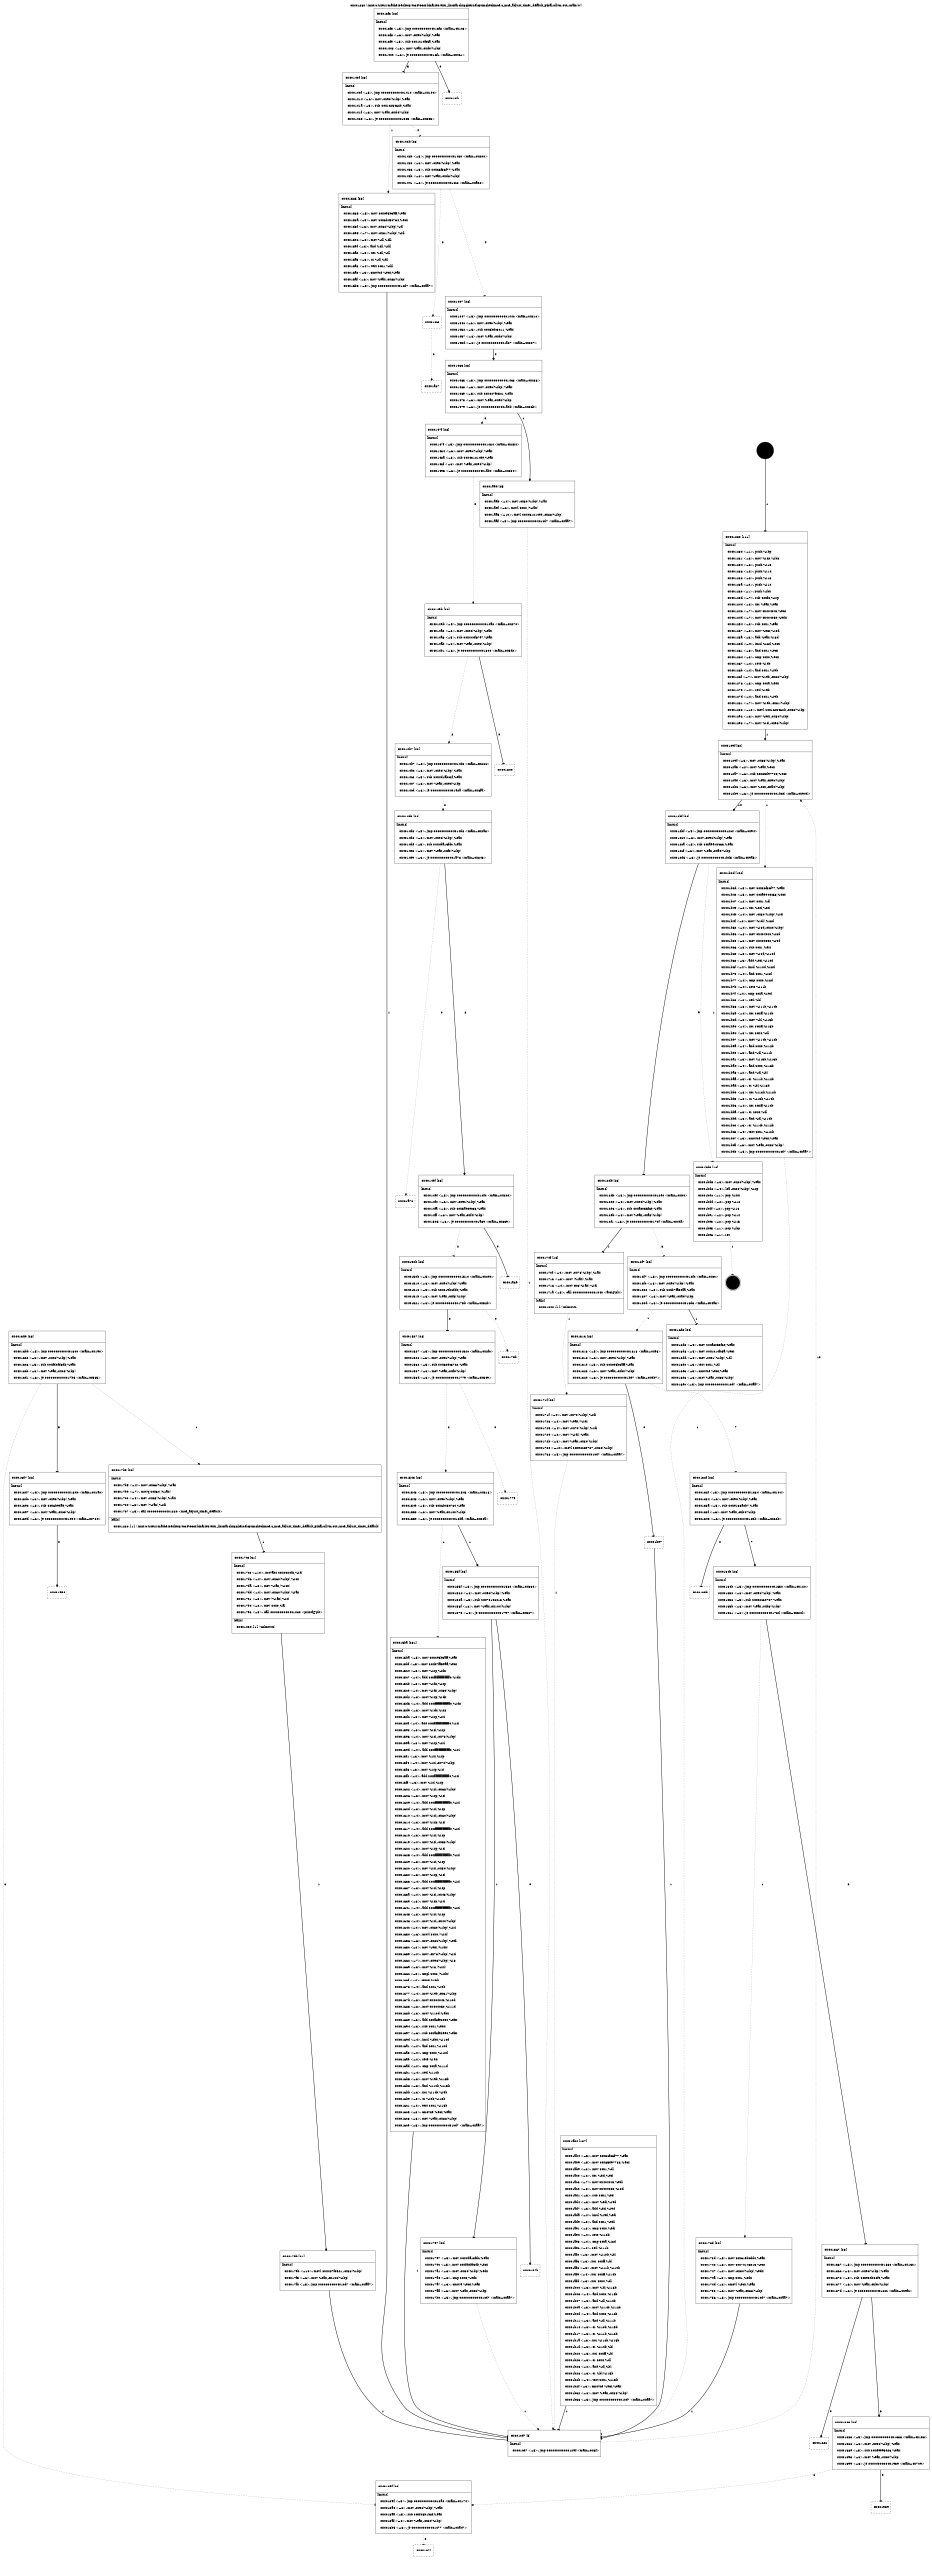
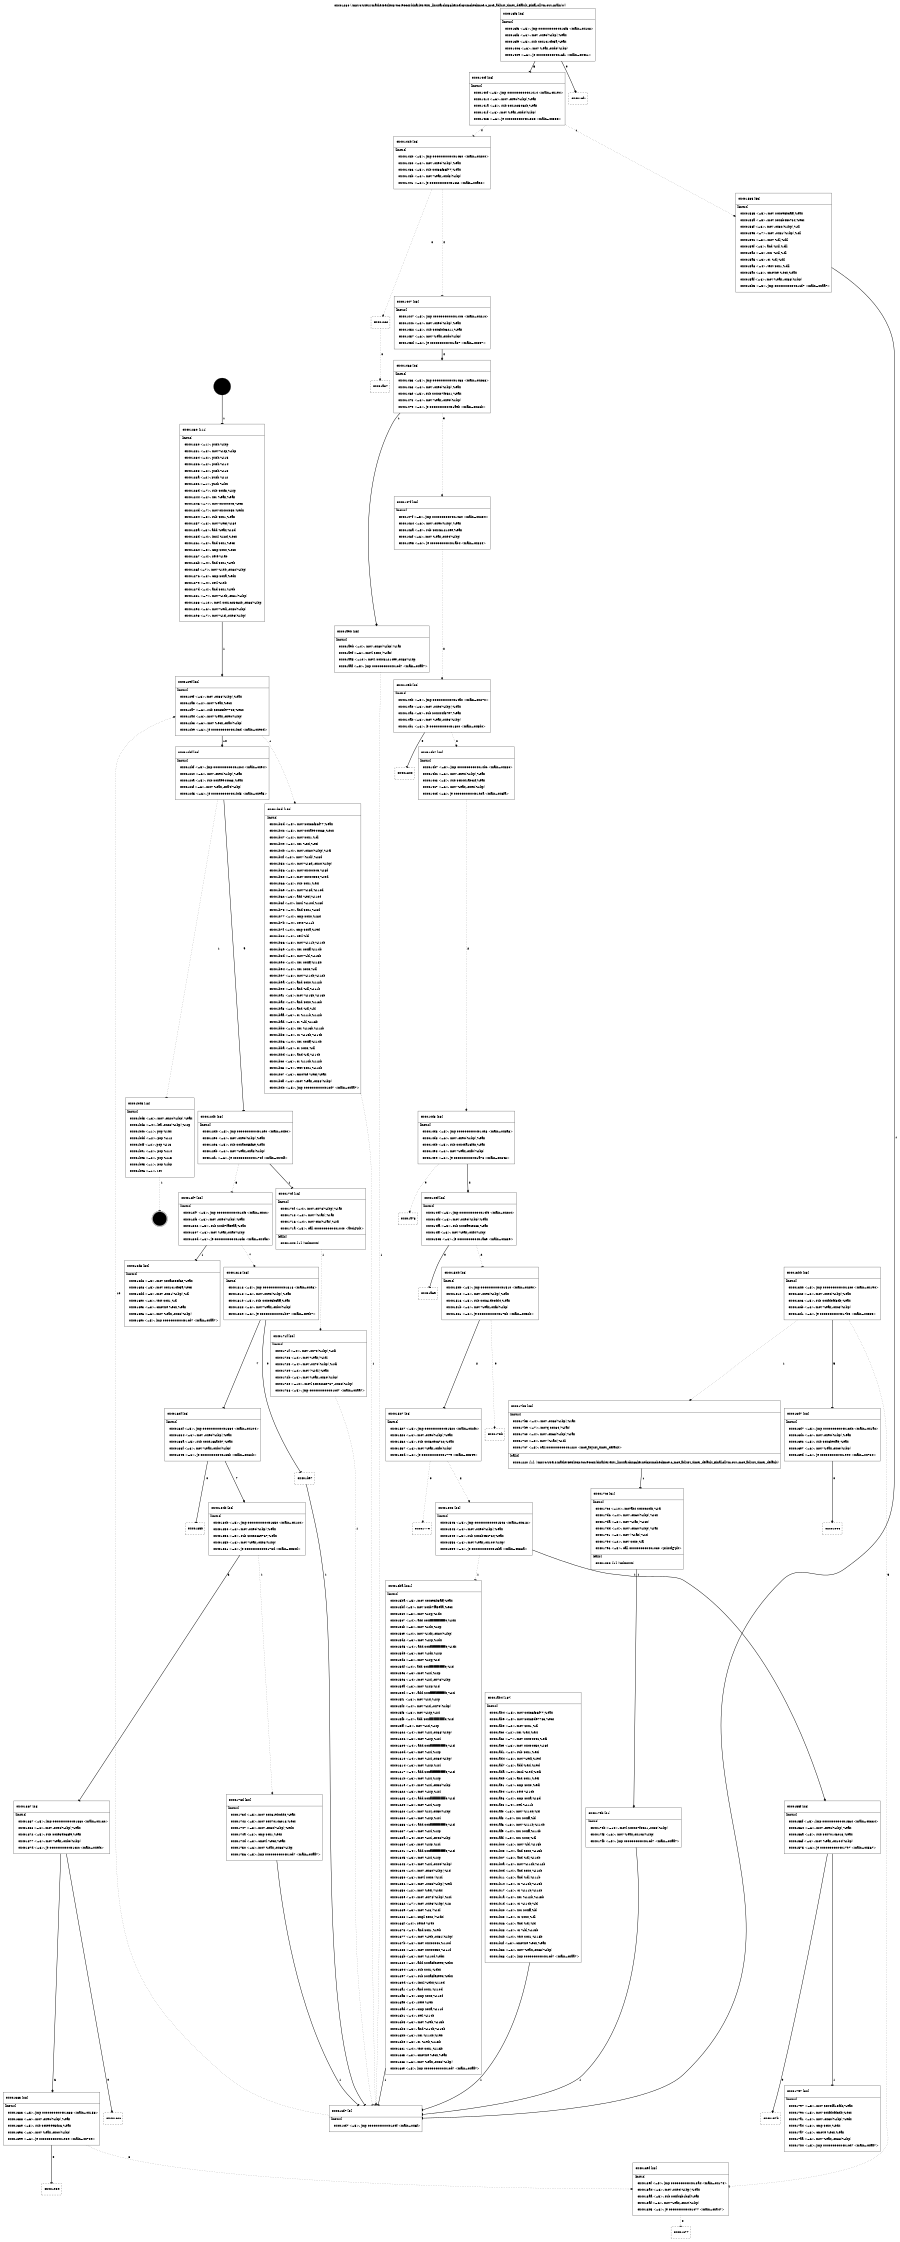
(712, 1407) -> (242, 1364)
(500, 2370) -> none
